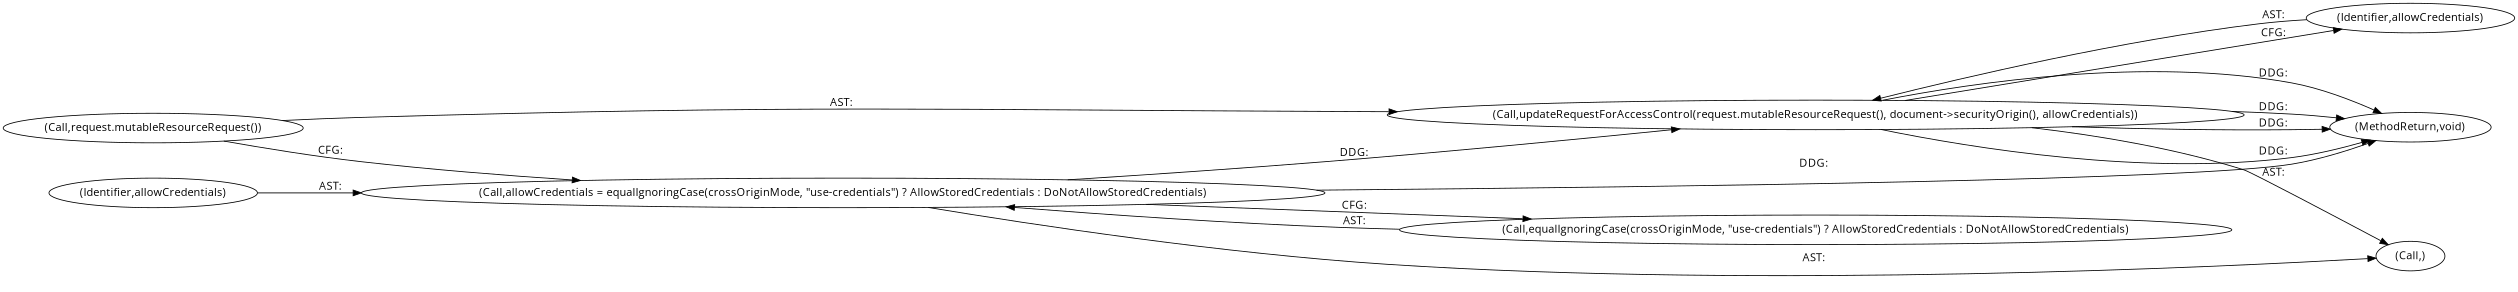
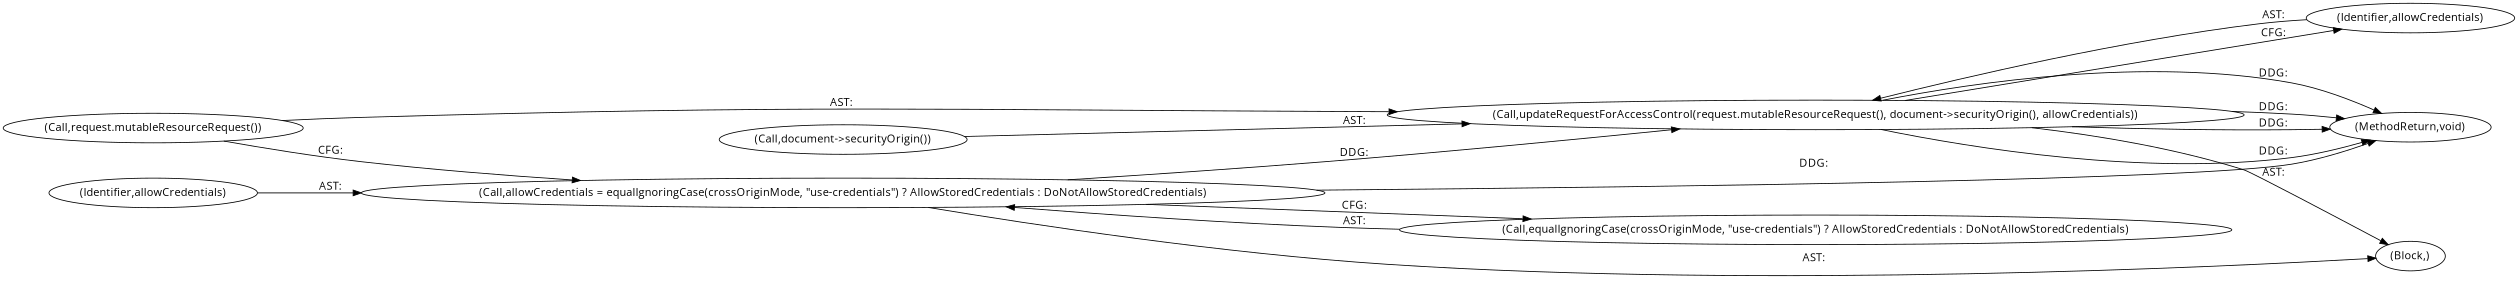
none -> (843, 140)
(2410, 256) -> (2410, 256)
